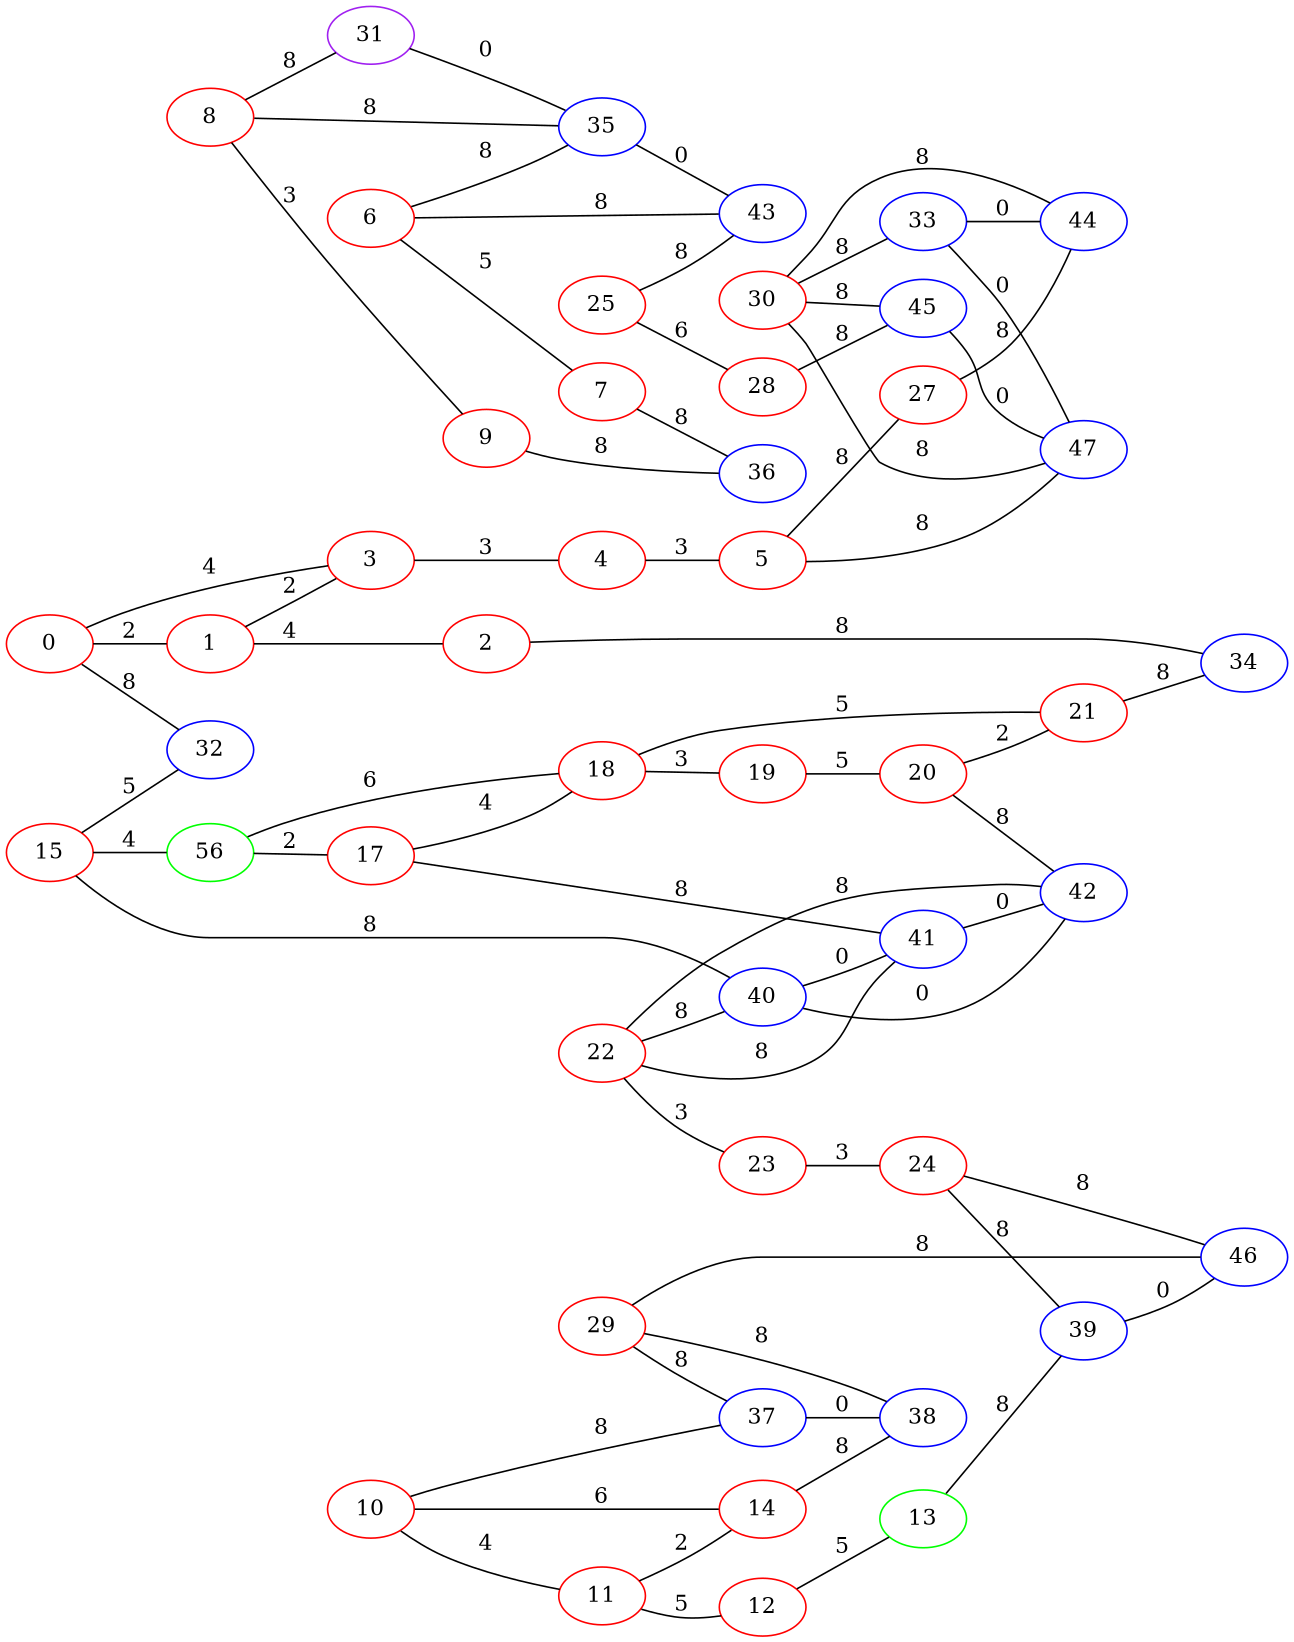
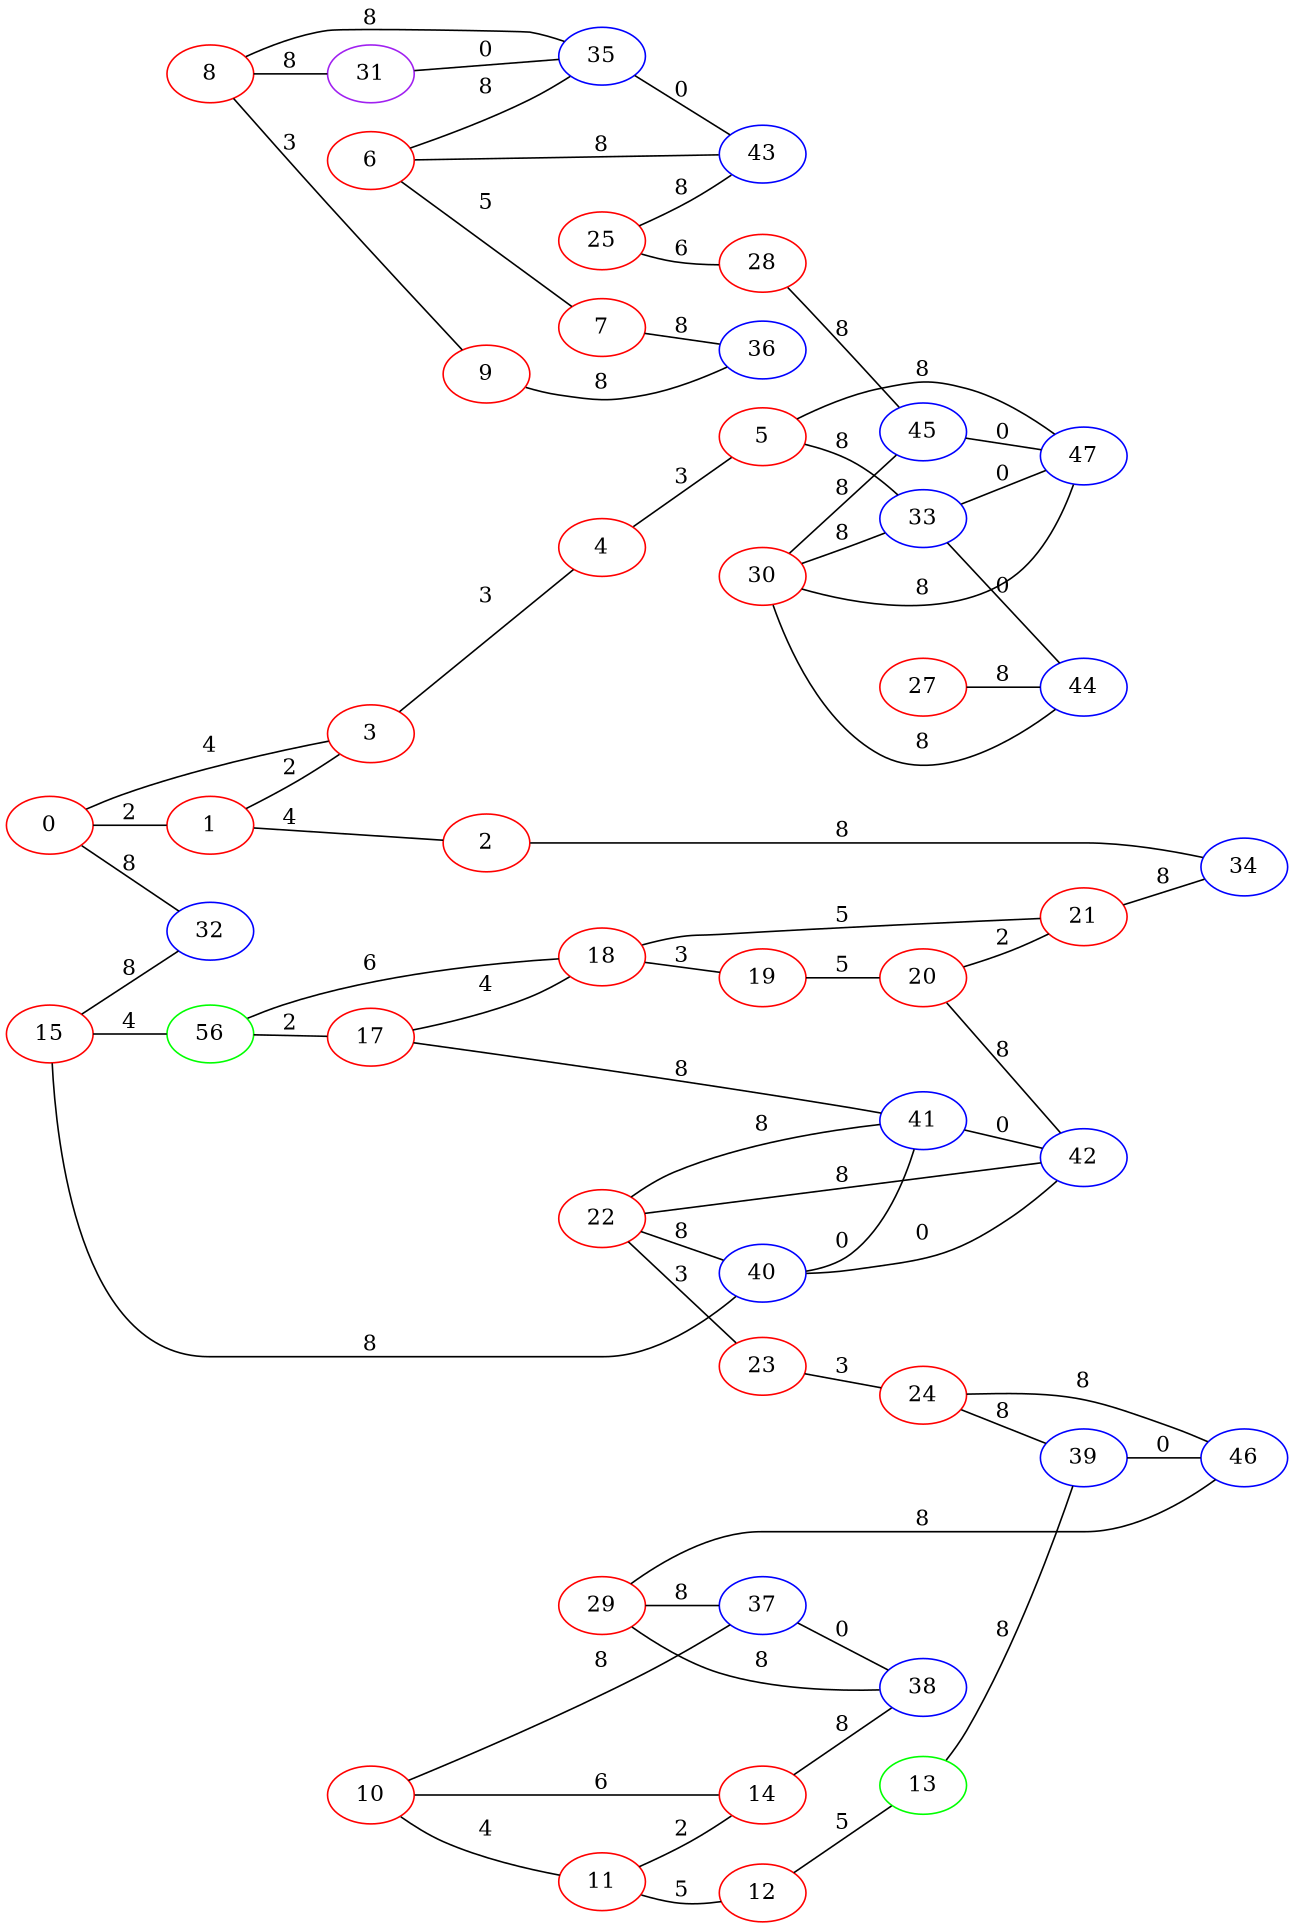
(843, 478) -> (855, 463)
(130, 788) -> (130, 969)
